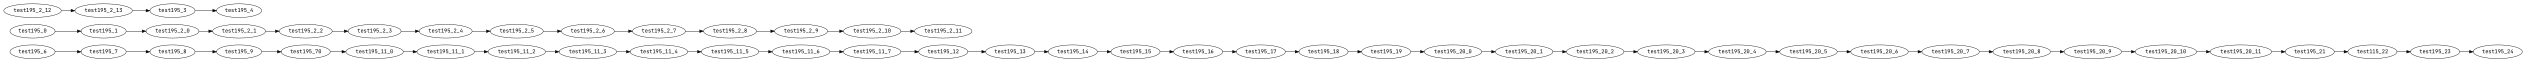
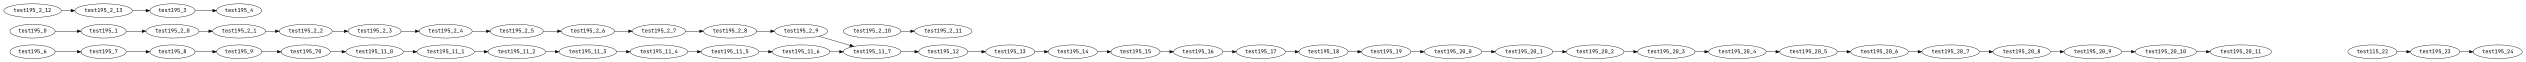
(834, 31) -> (834, 41)
(2310, 52) -> none
